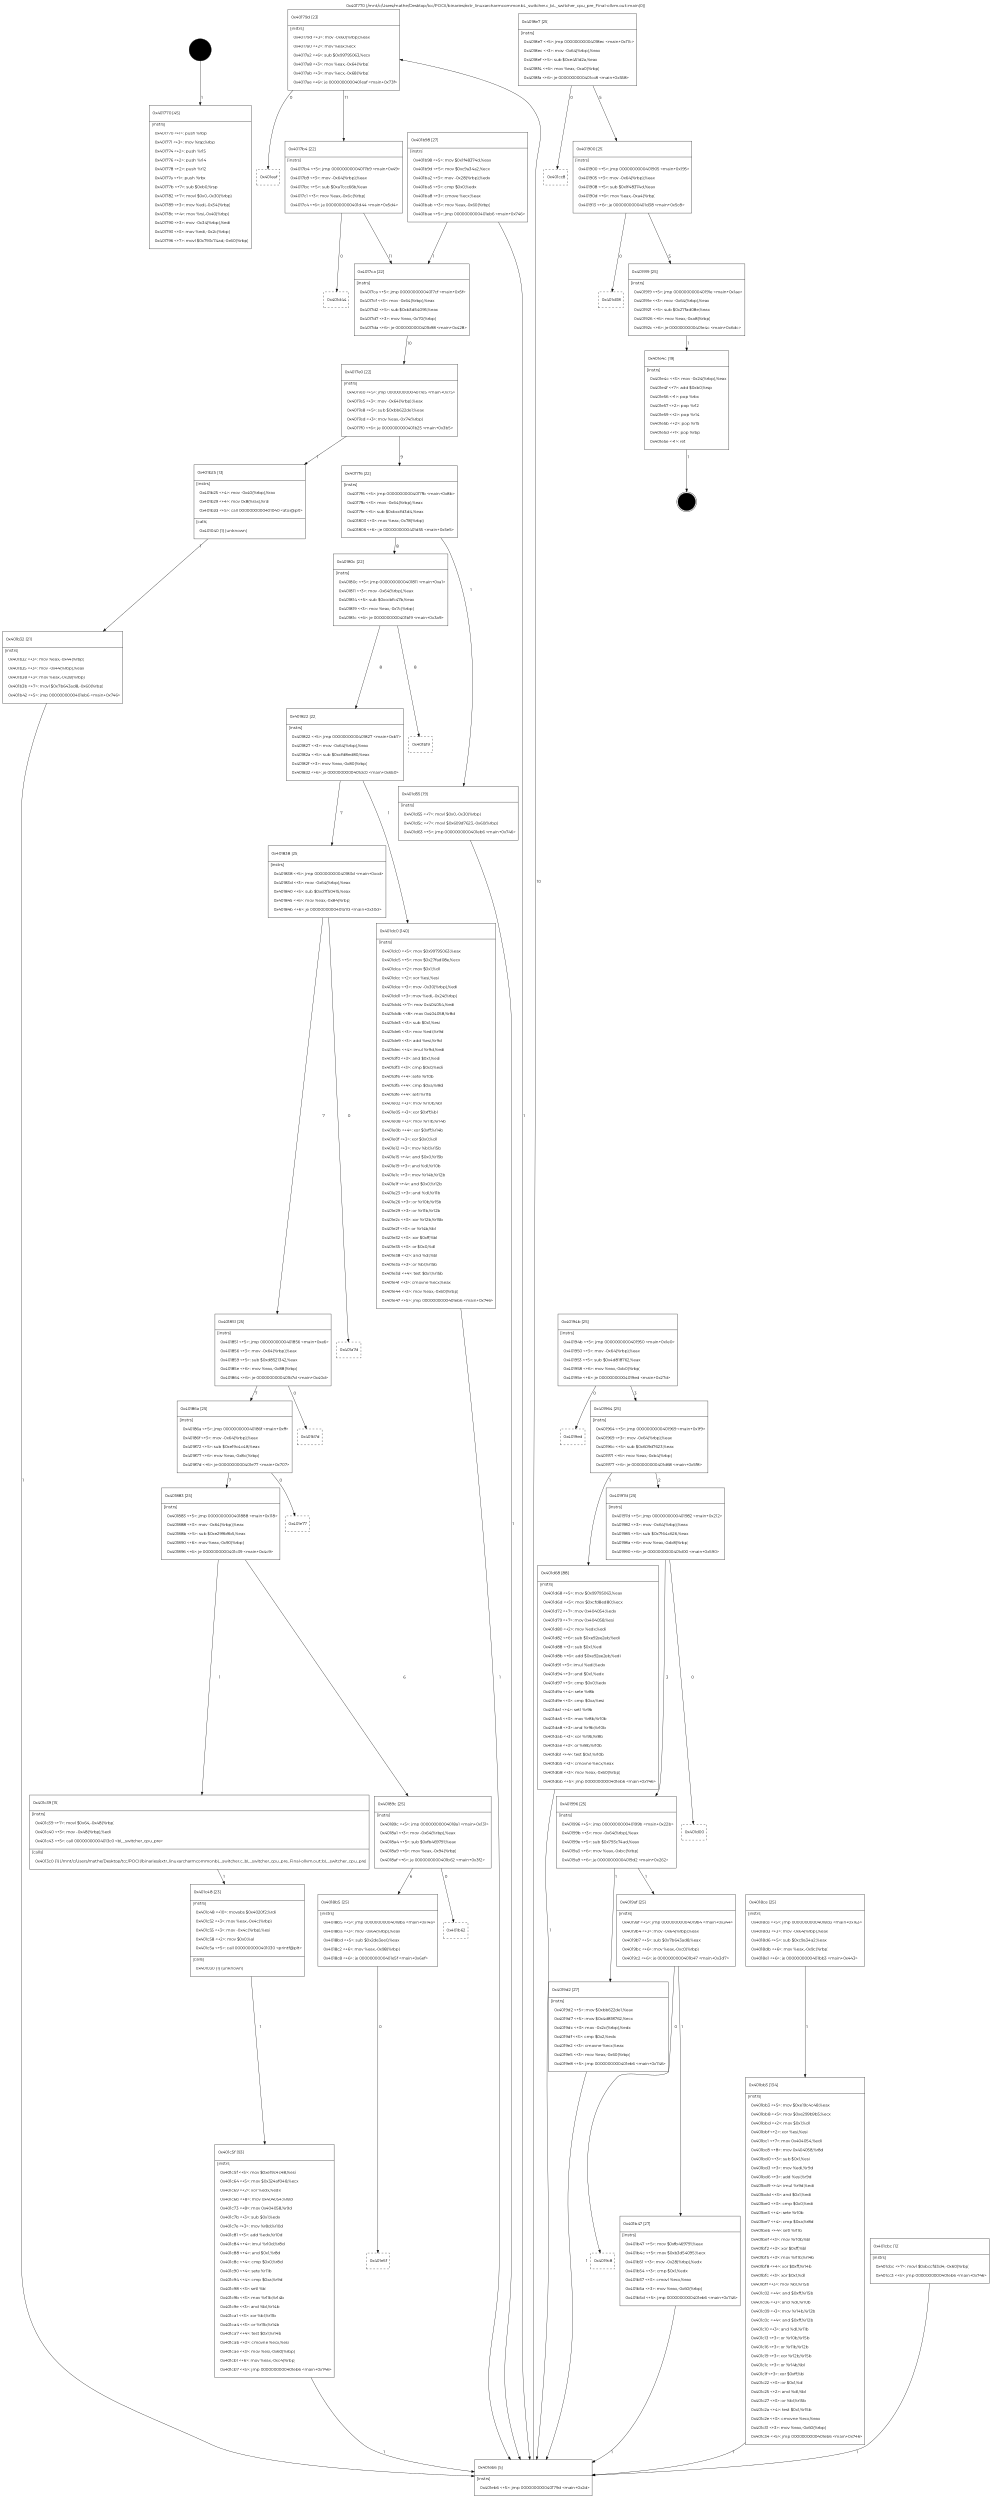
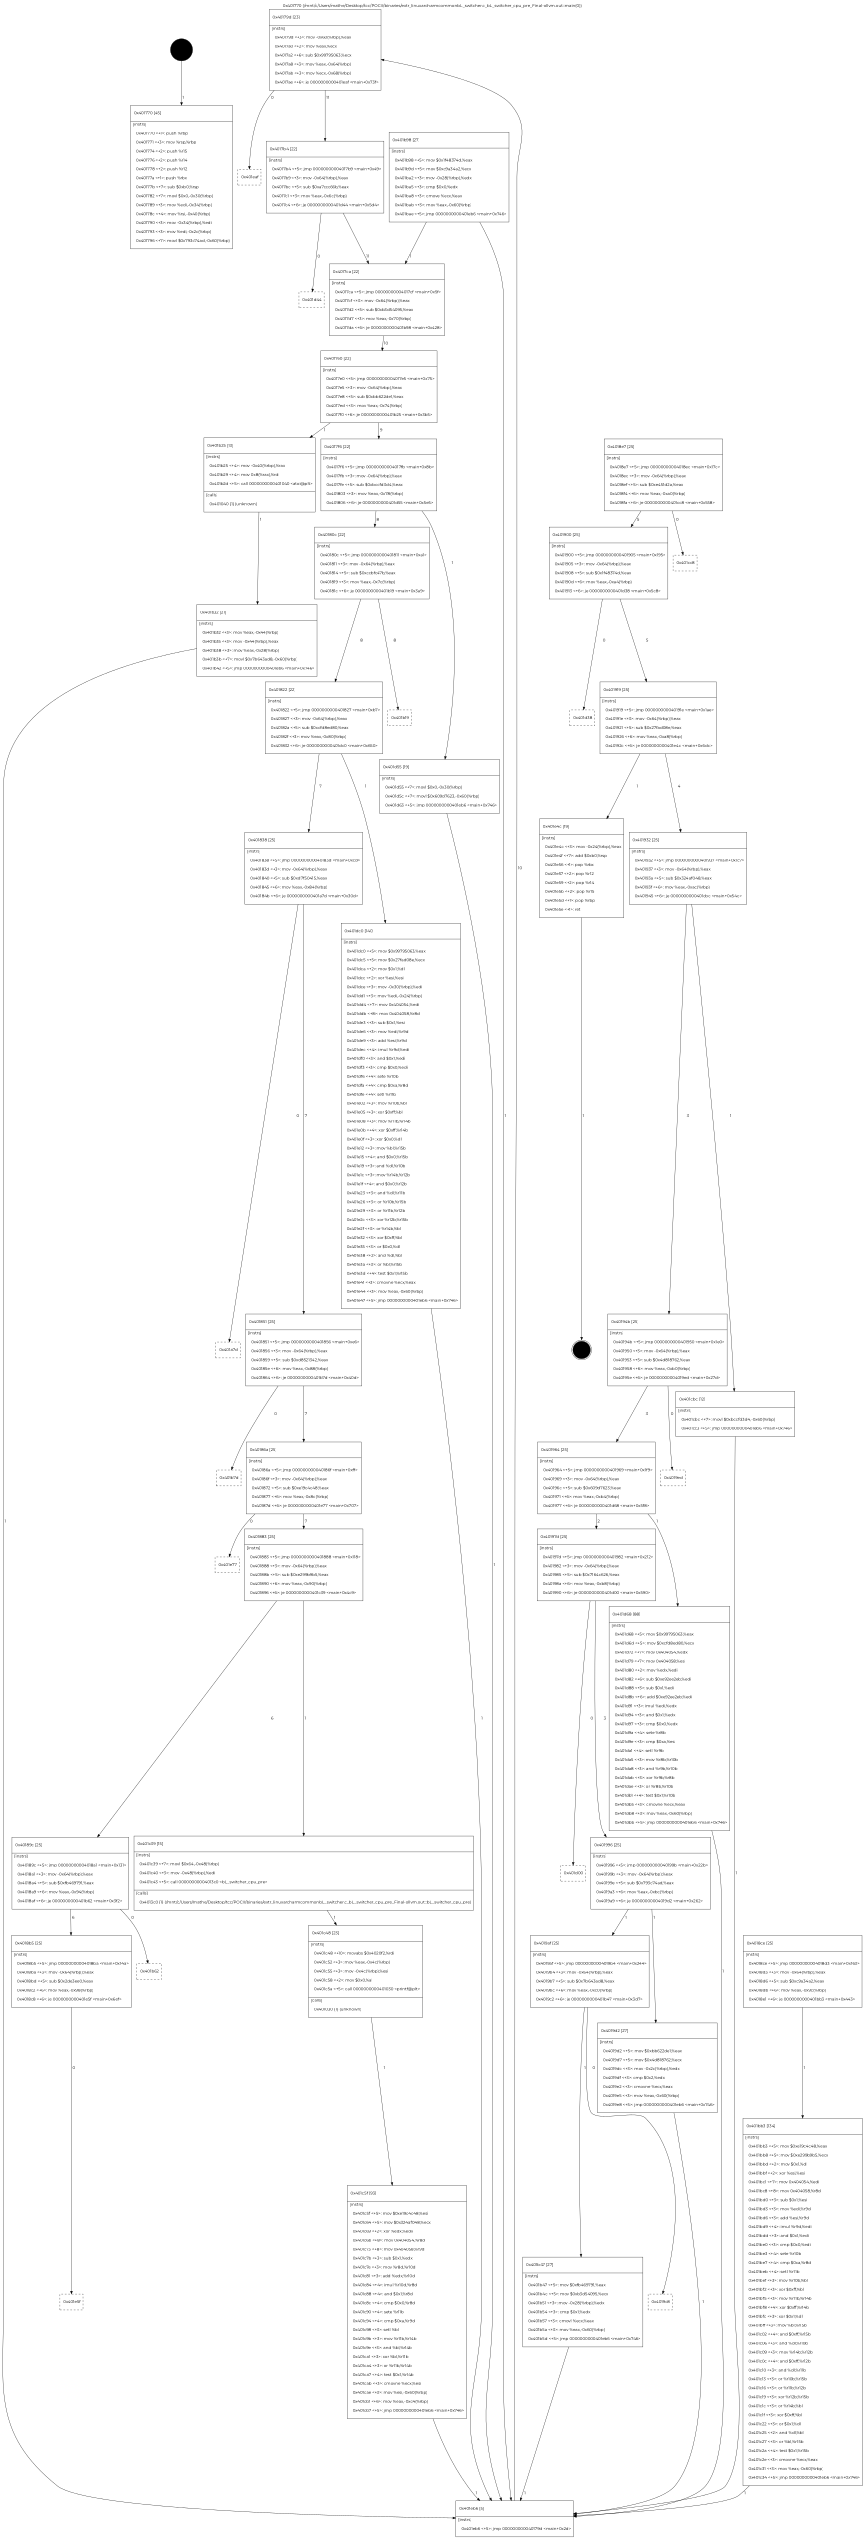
none -> (688, 868)
